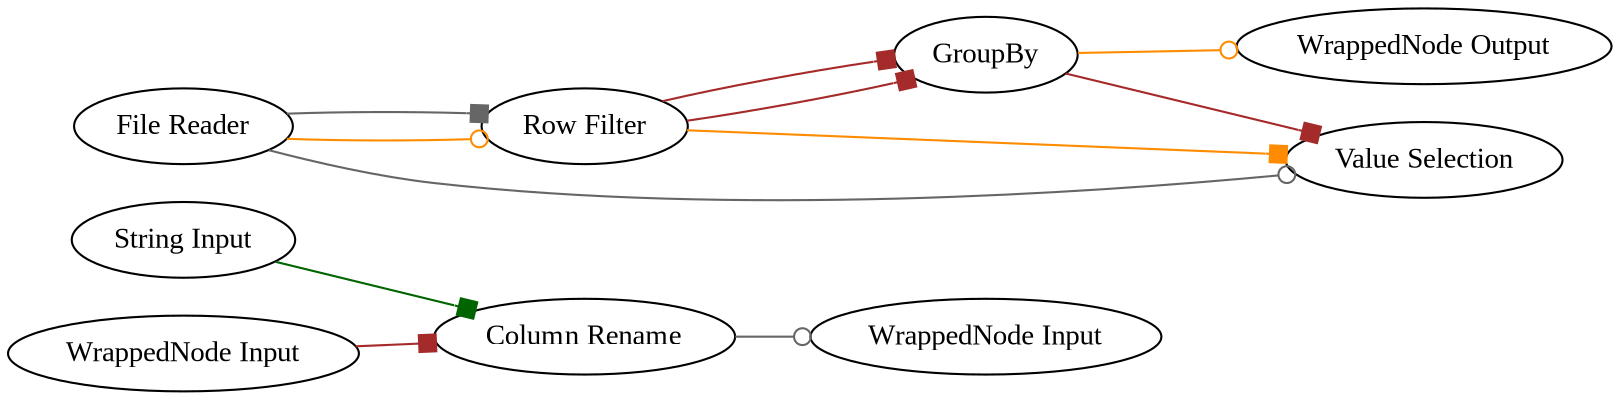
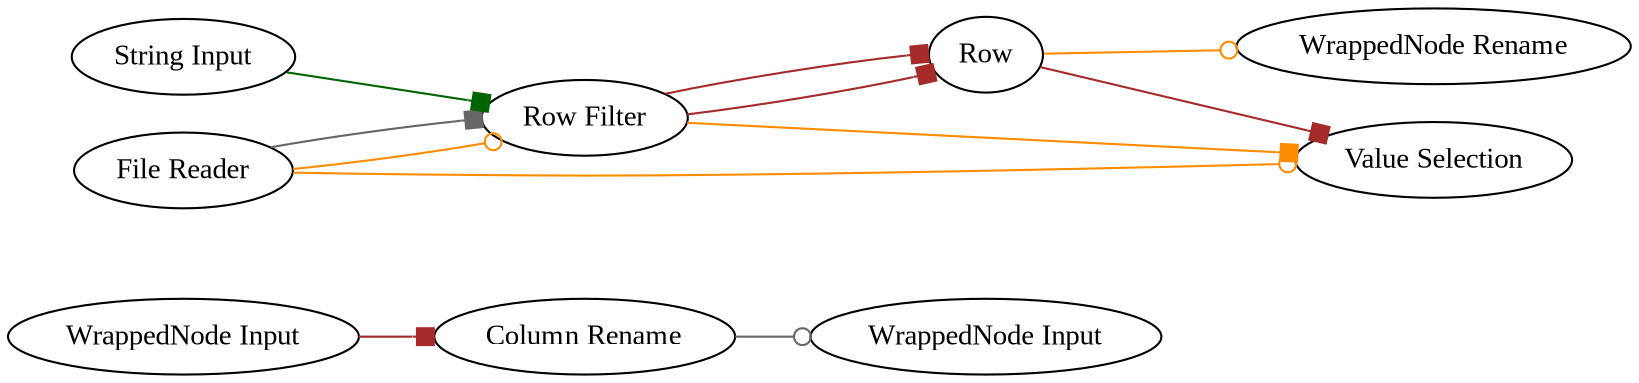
(1424, 46) -> (1434, 46)
(986, 55) -> (986, 55)
(772, 200) -> (786, 174)
(365, 284) -> (377, 86)
